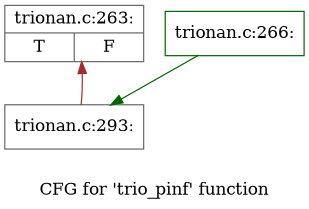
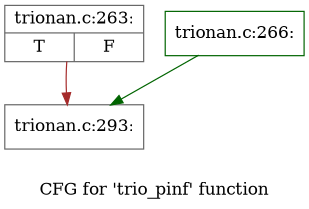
(82, 89) -> (66, 77)
